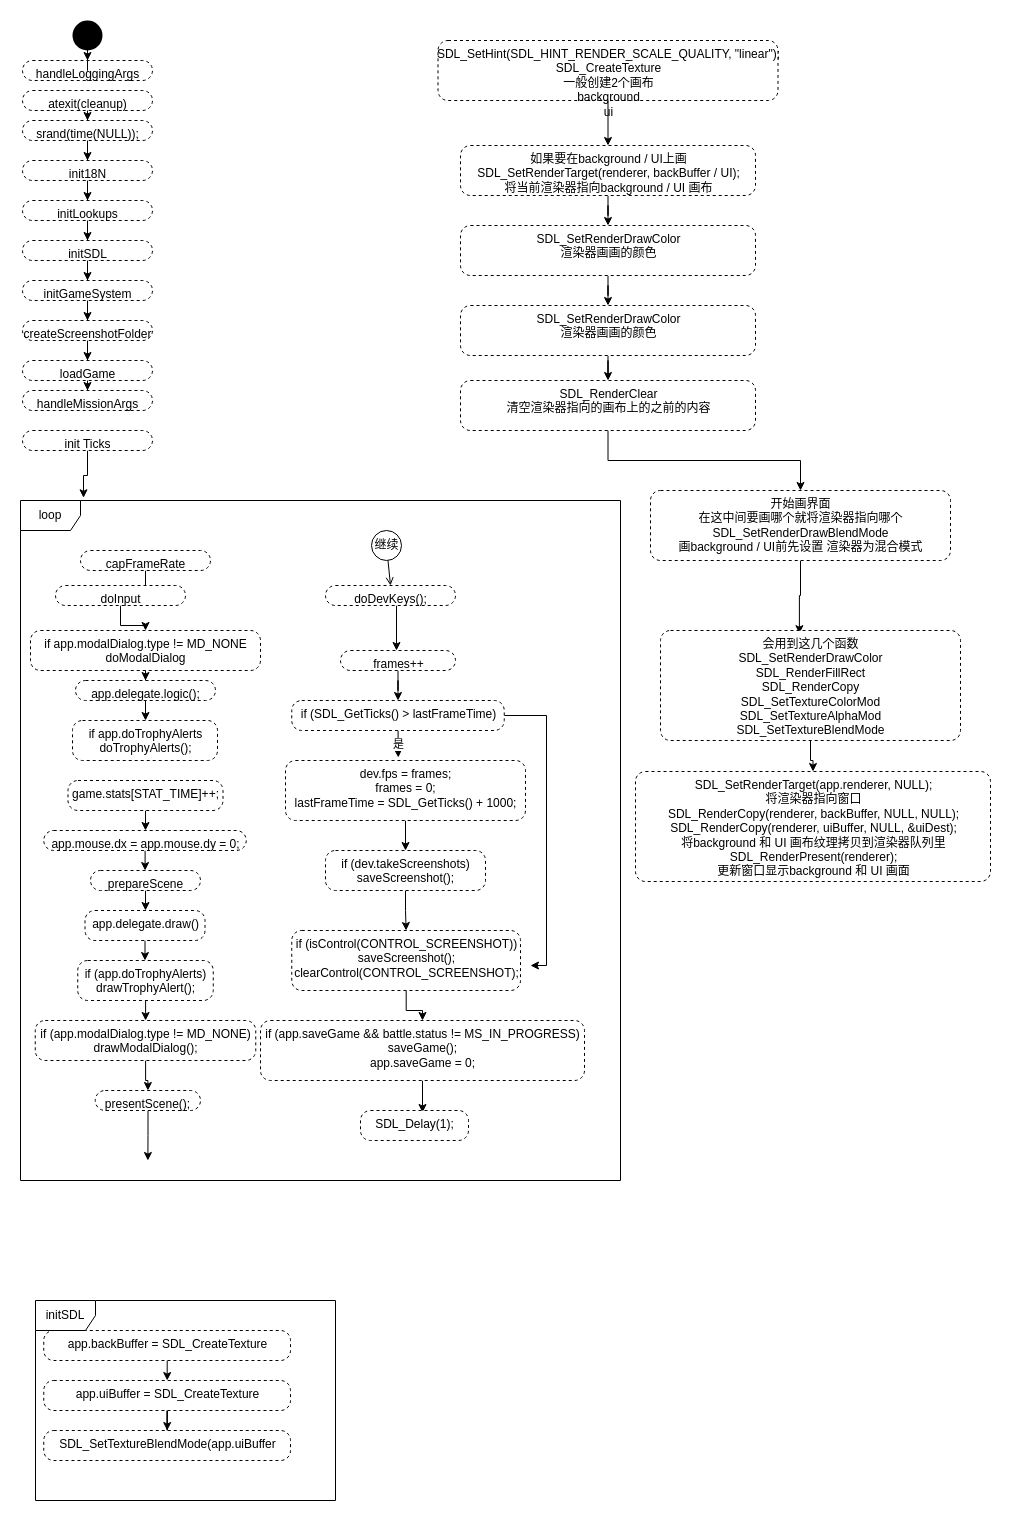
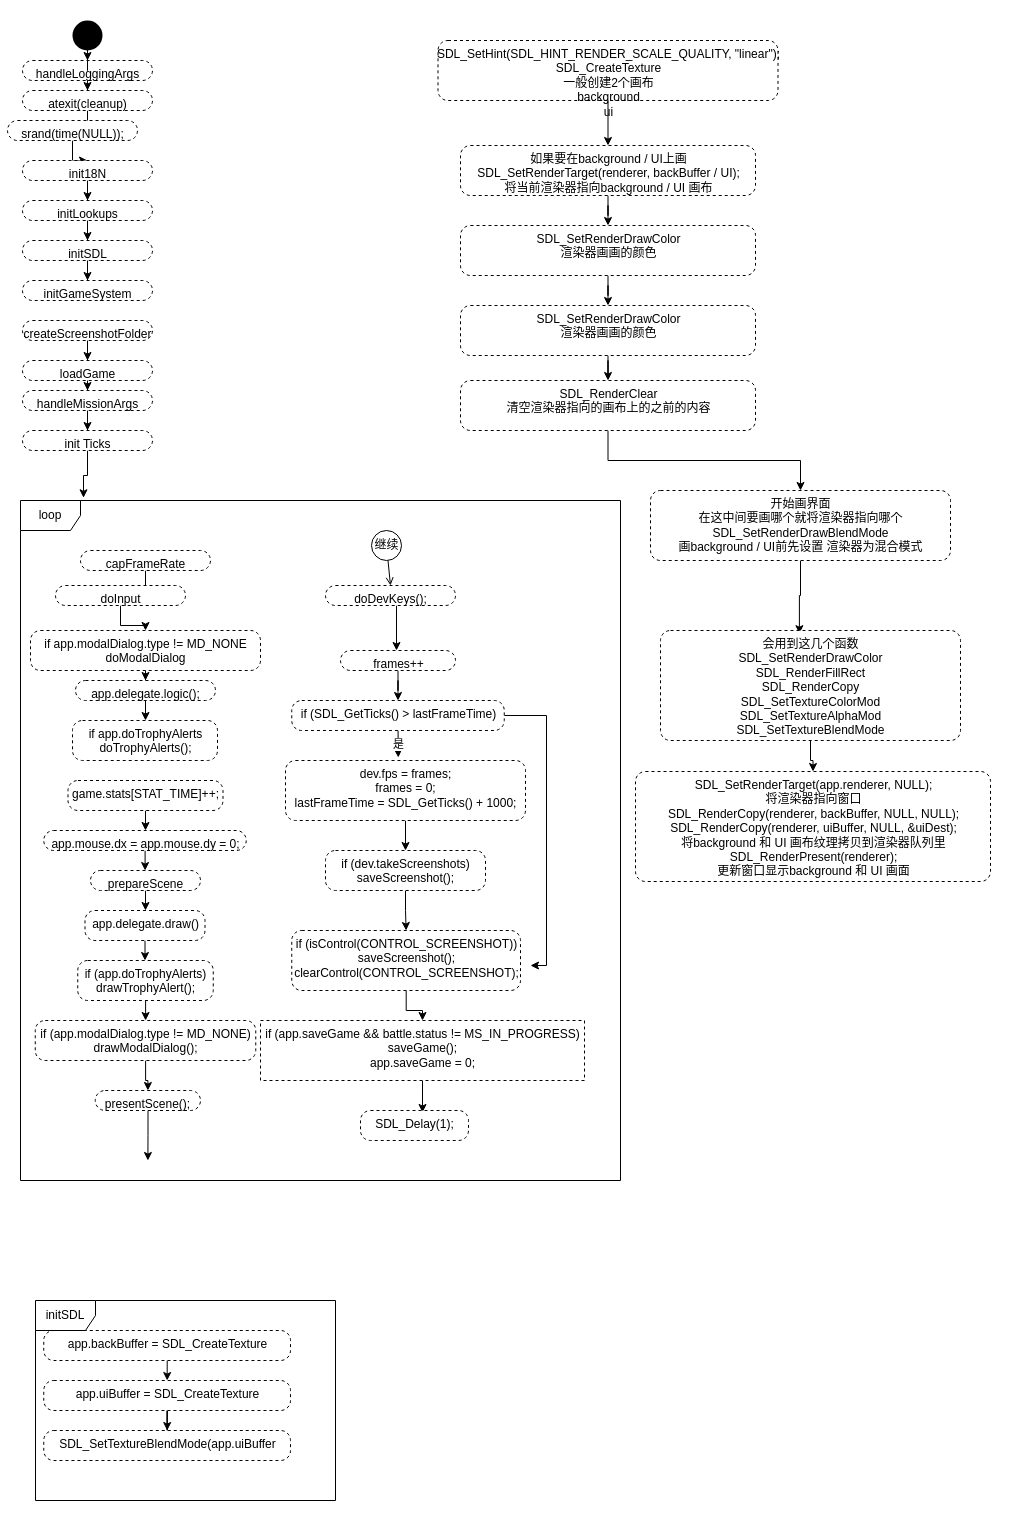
none -> (88, 86)
(88, 131) -> (73, 131)
(88, 315) -> none
none -> (88, 425)
(423, 1051) -> (423, 1051)
